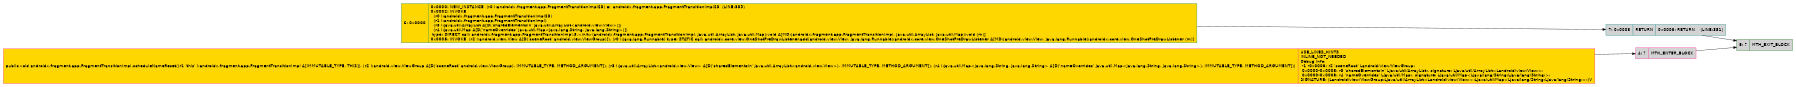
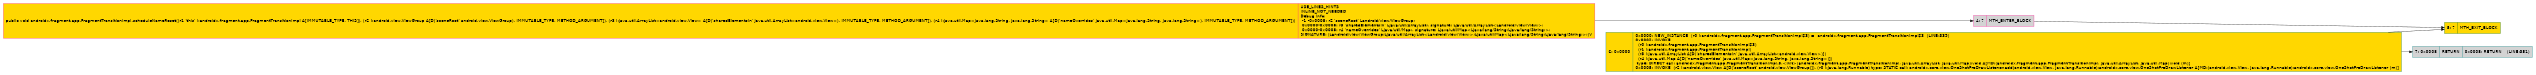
(1718, 38) -> (2415, 31)
(1765, 45) -> (2472, 28)
